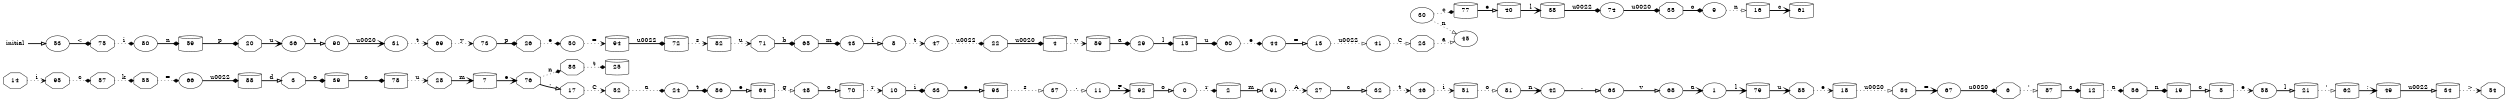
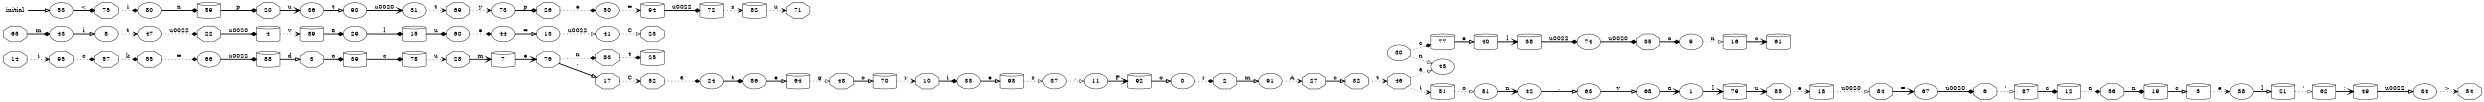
(782, 44) -> none
(1442, 44) -> (1419, 75)
(1229, 91) -> (1225, 81)
(2448, 91) -> (2425, 92)
